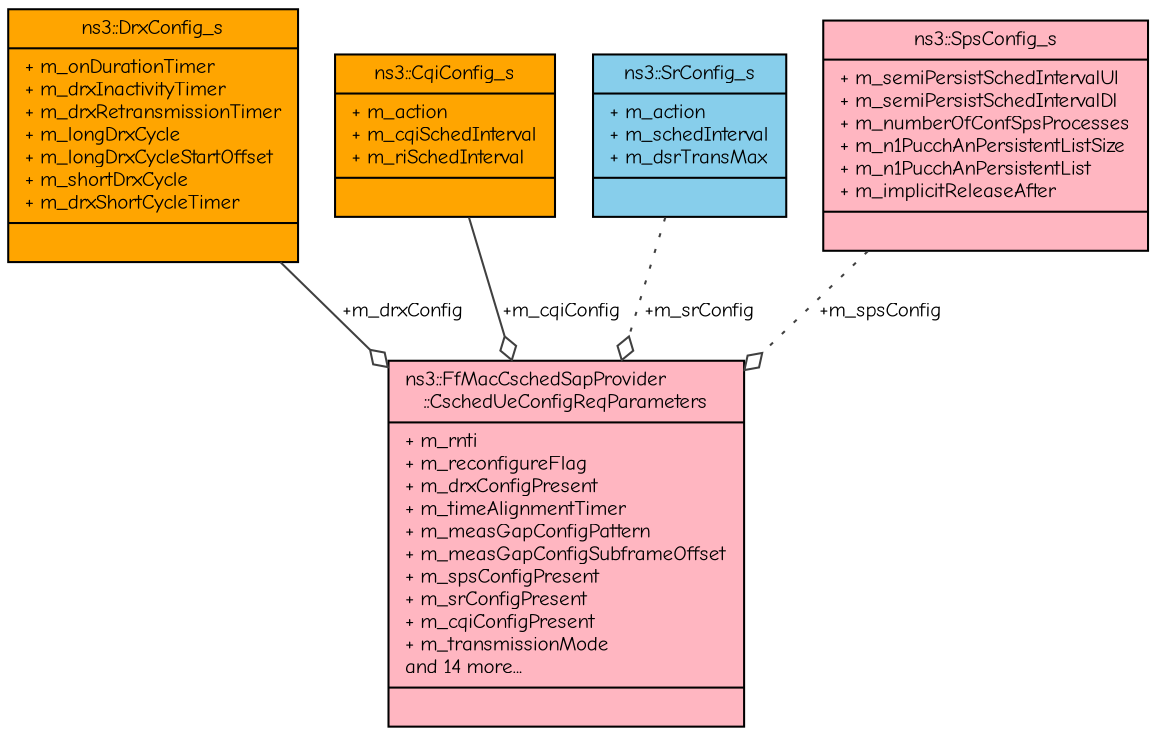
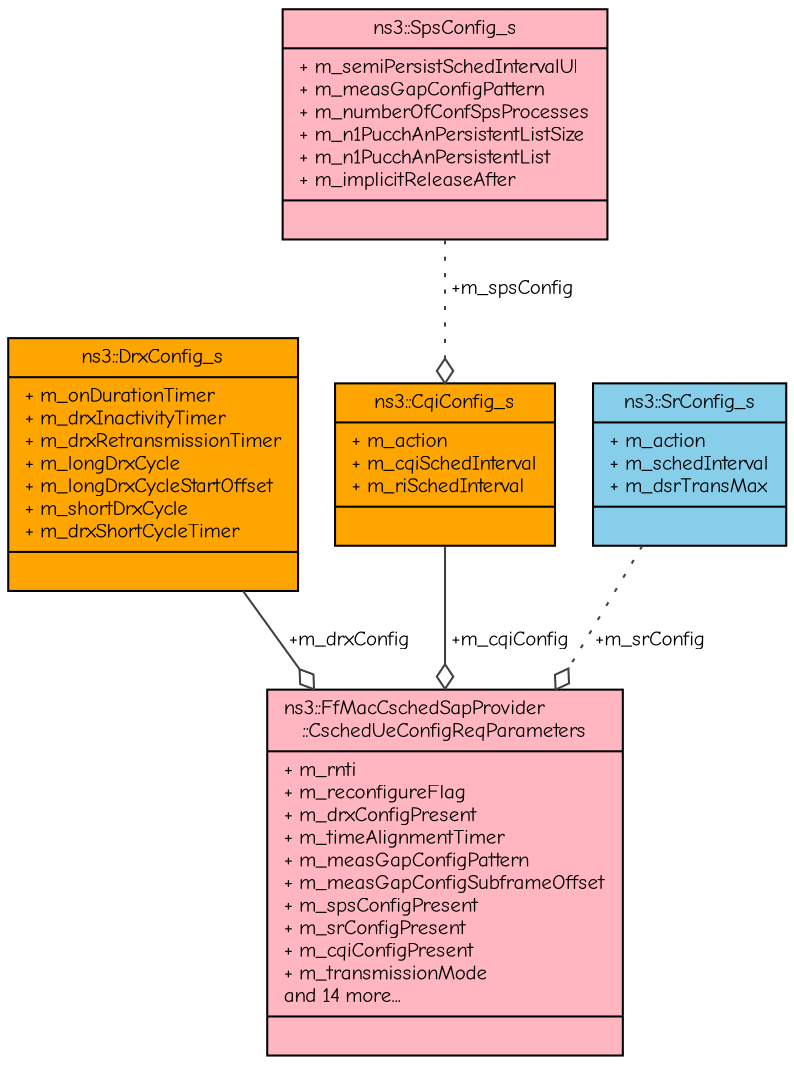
(979, 101) -> (422, 89)
(815, 302) -> (445, 299)
